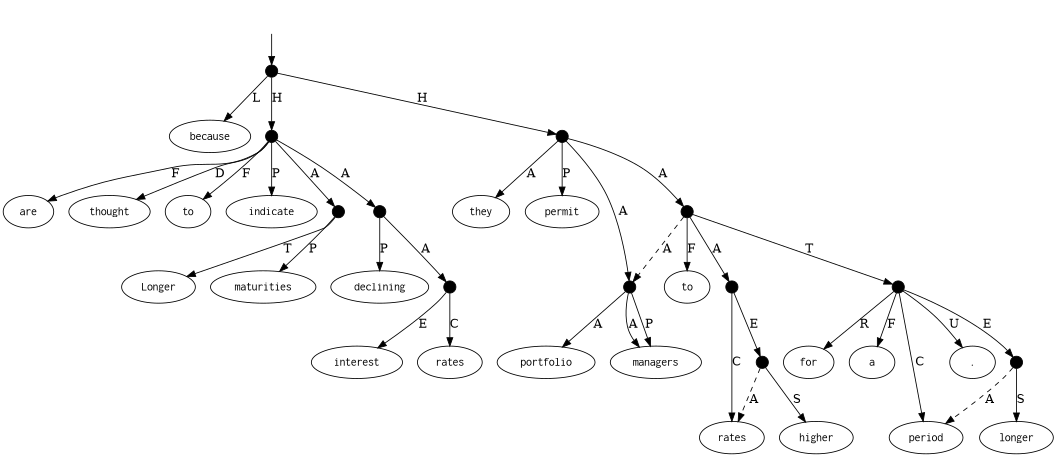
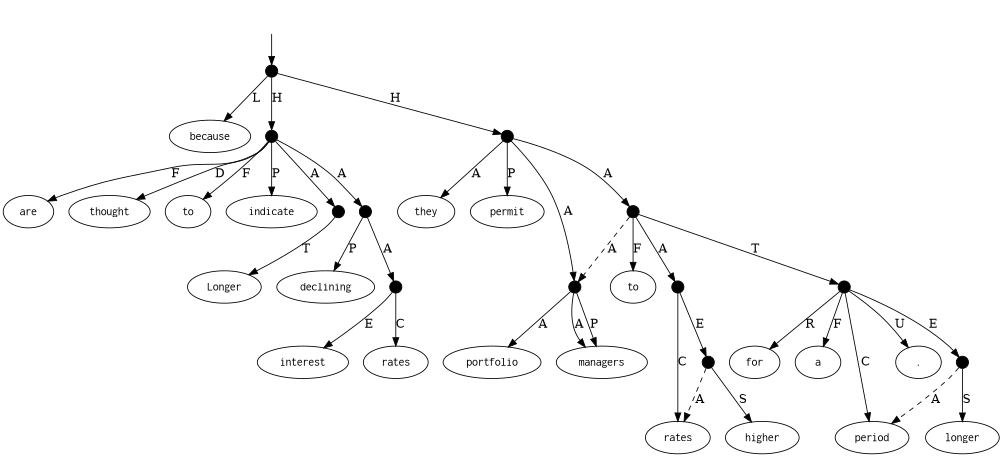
(263, 287) -> none
